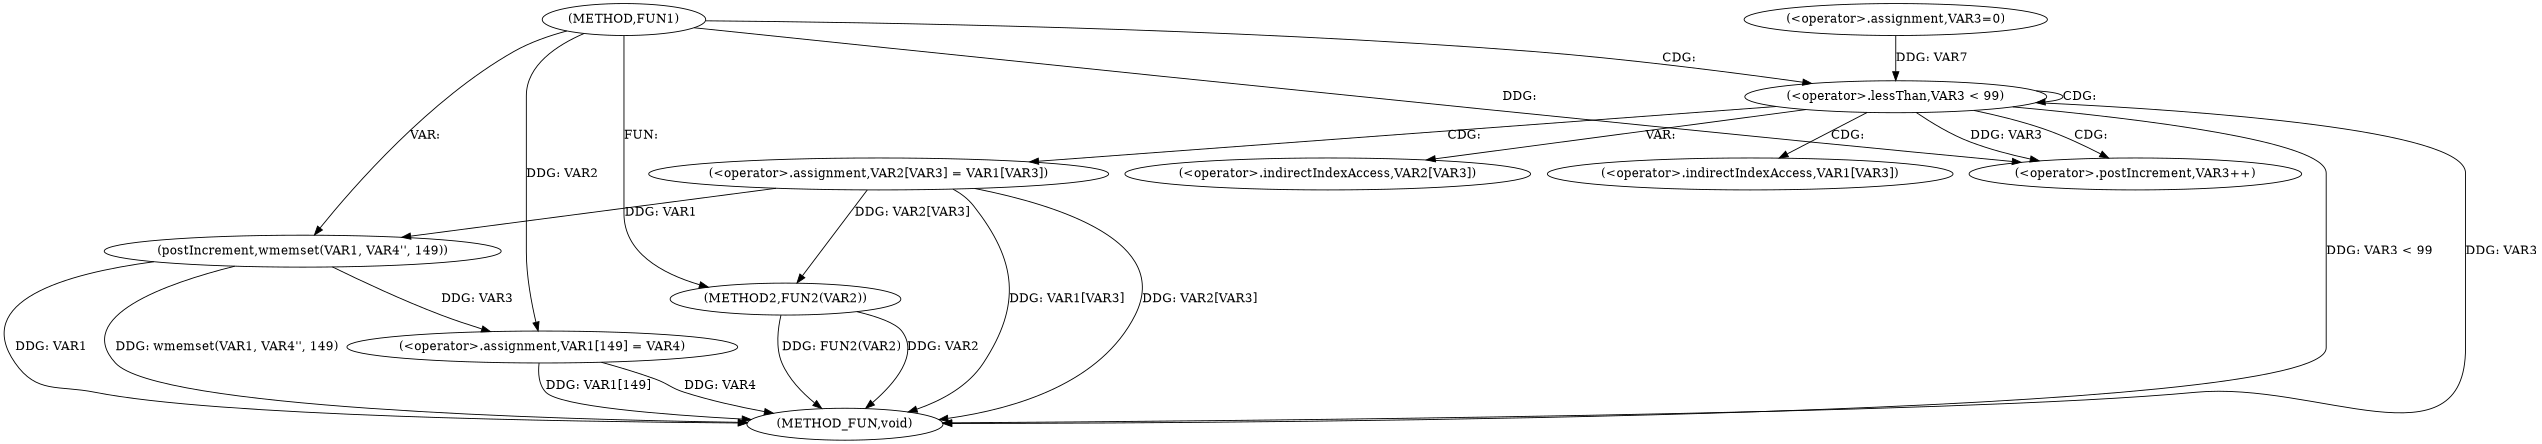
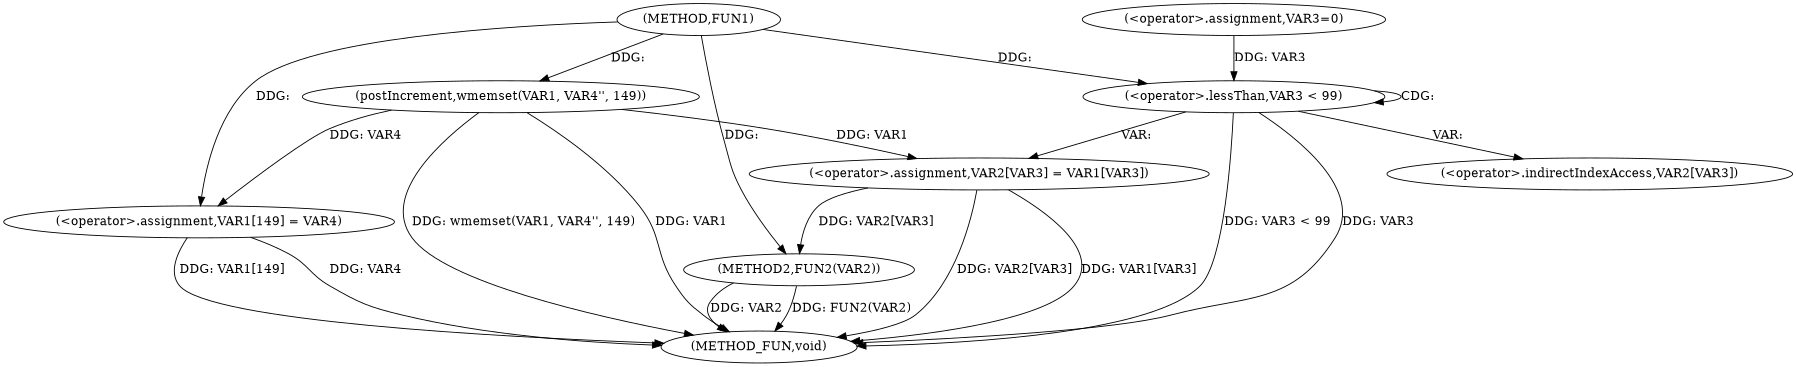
(1681, 58) -> (1017, 58)
(1932, 58) -> (1270, 58)
(427, 135) -> (630, 58)
(643, 135) -> (744, 135)
(1467, 135) -> (1138, 135)
(563, 174) -> (275, 97)
(1750, 174) -> none
(2135, 174) -> none
(593, 212) -> (765, 129)
(478, 299) -> (366, 135)
